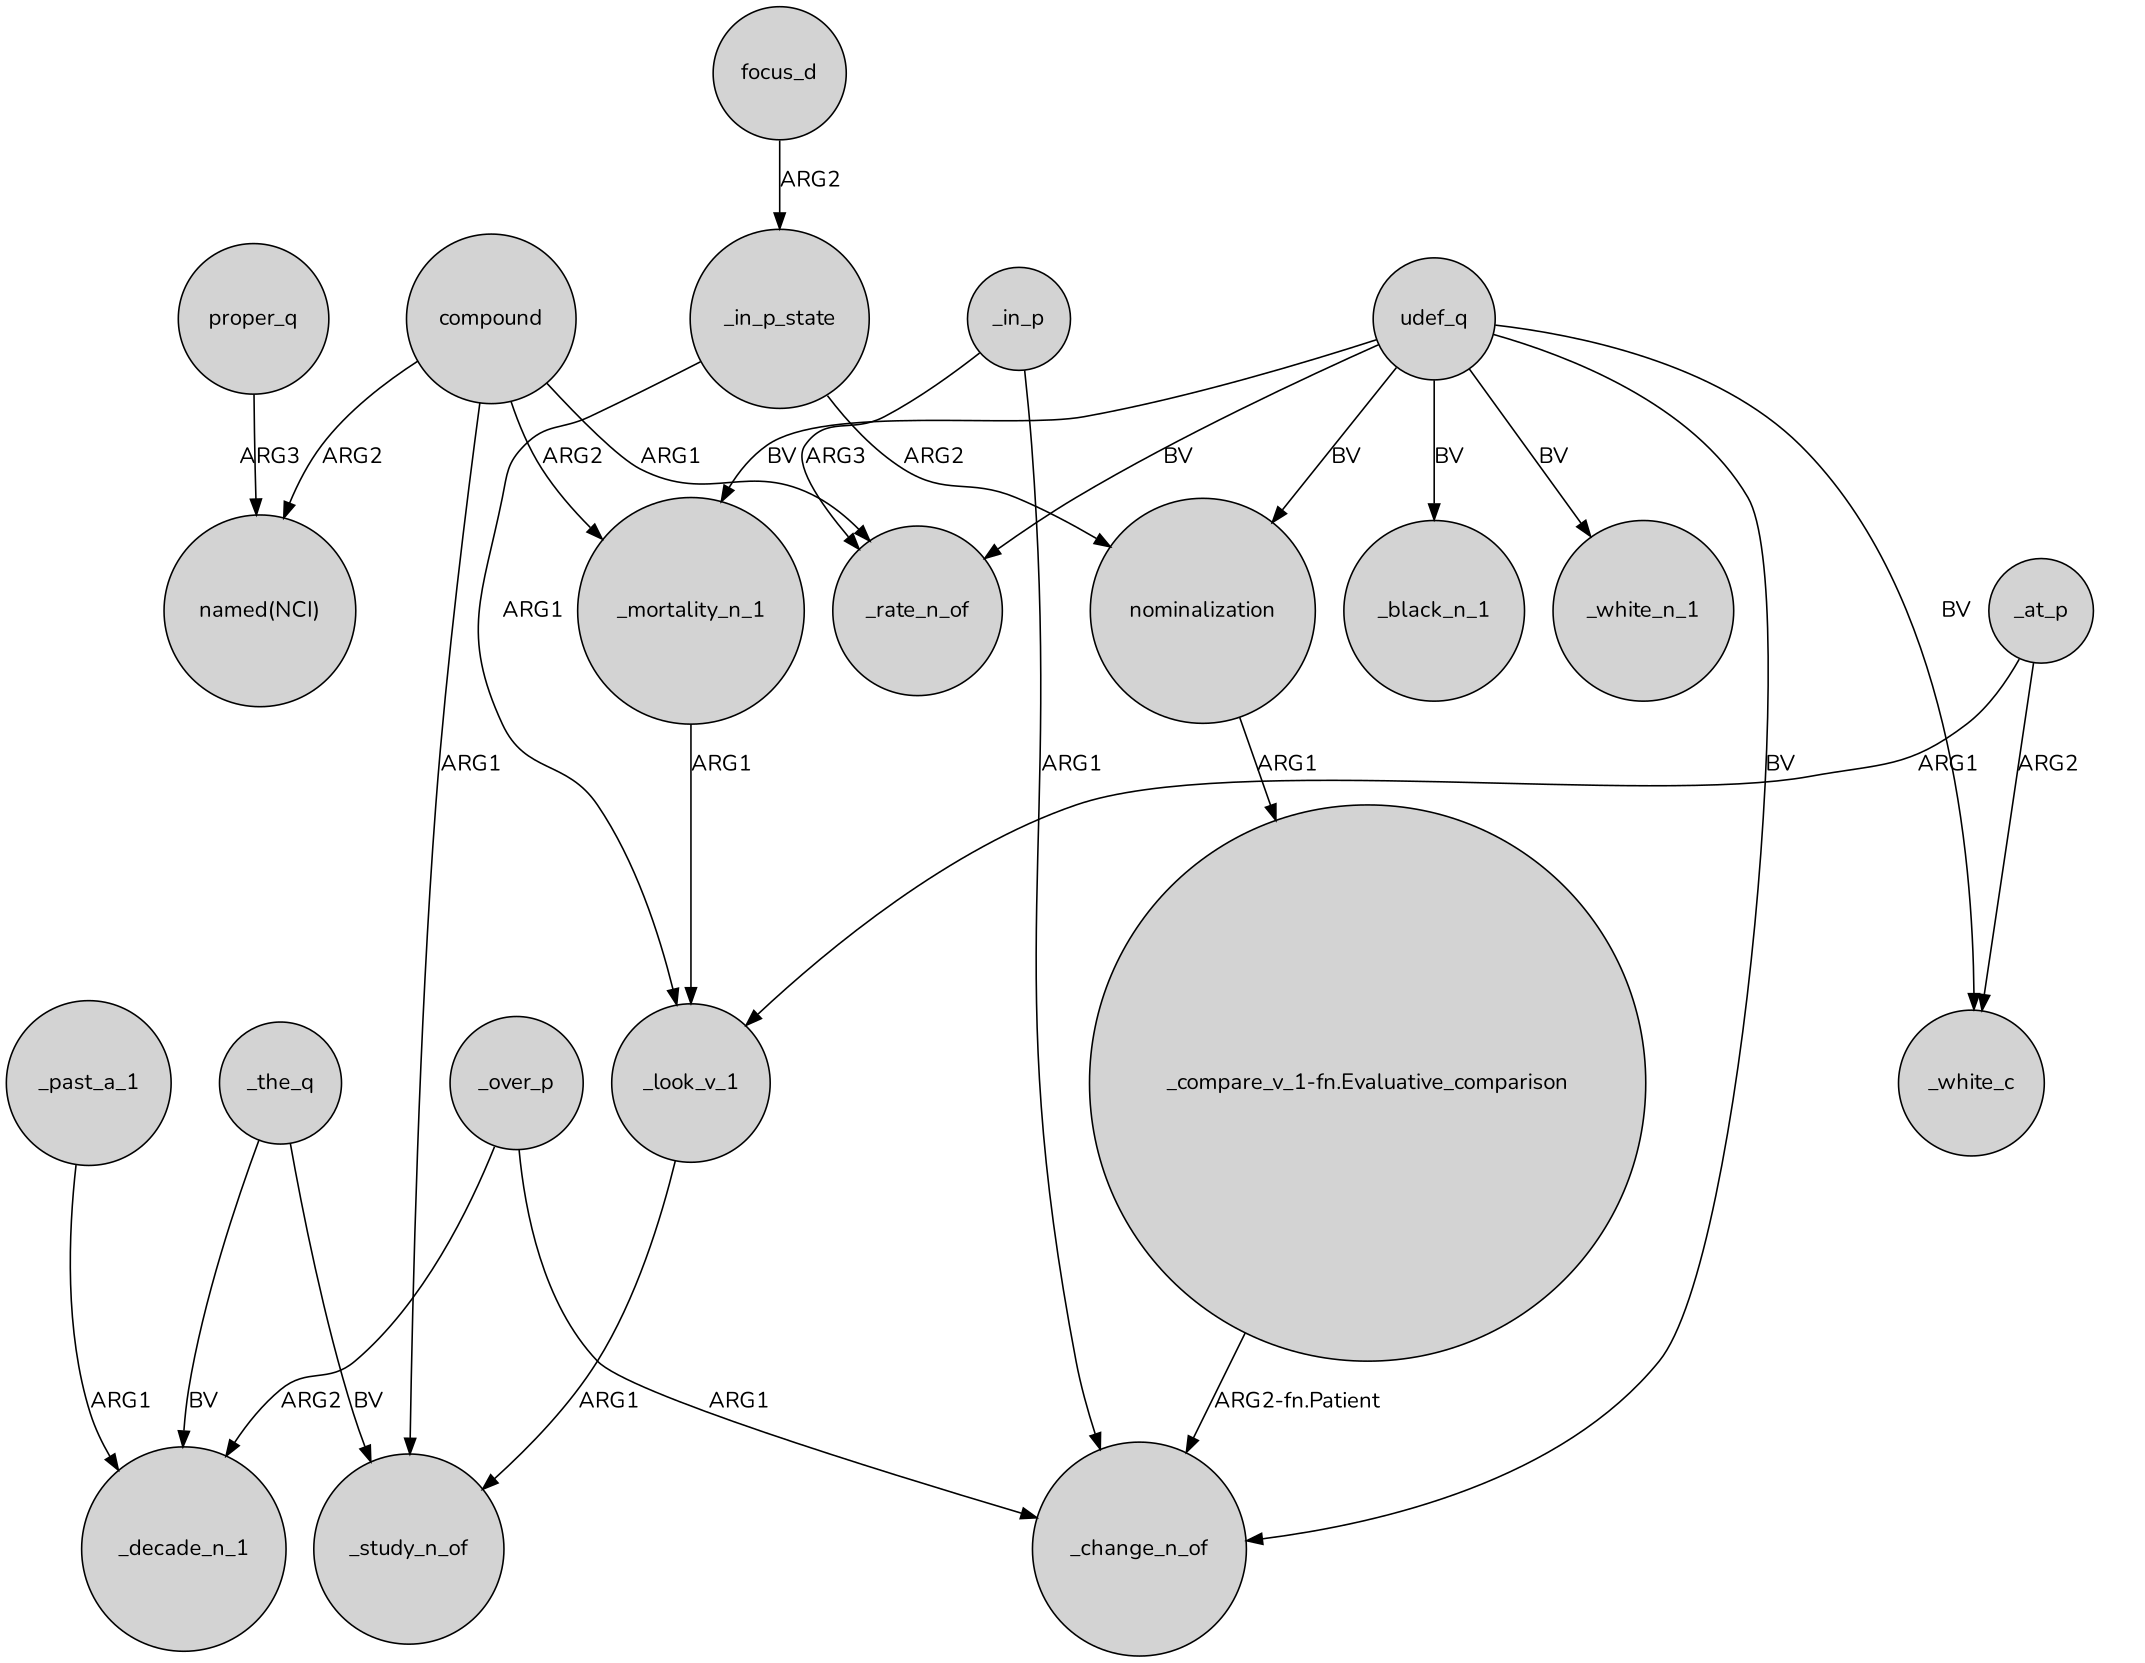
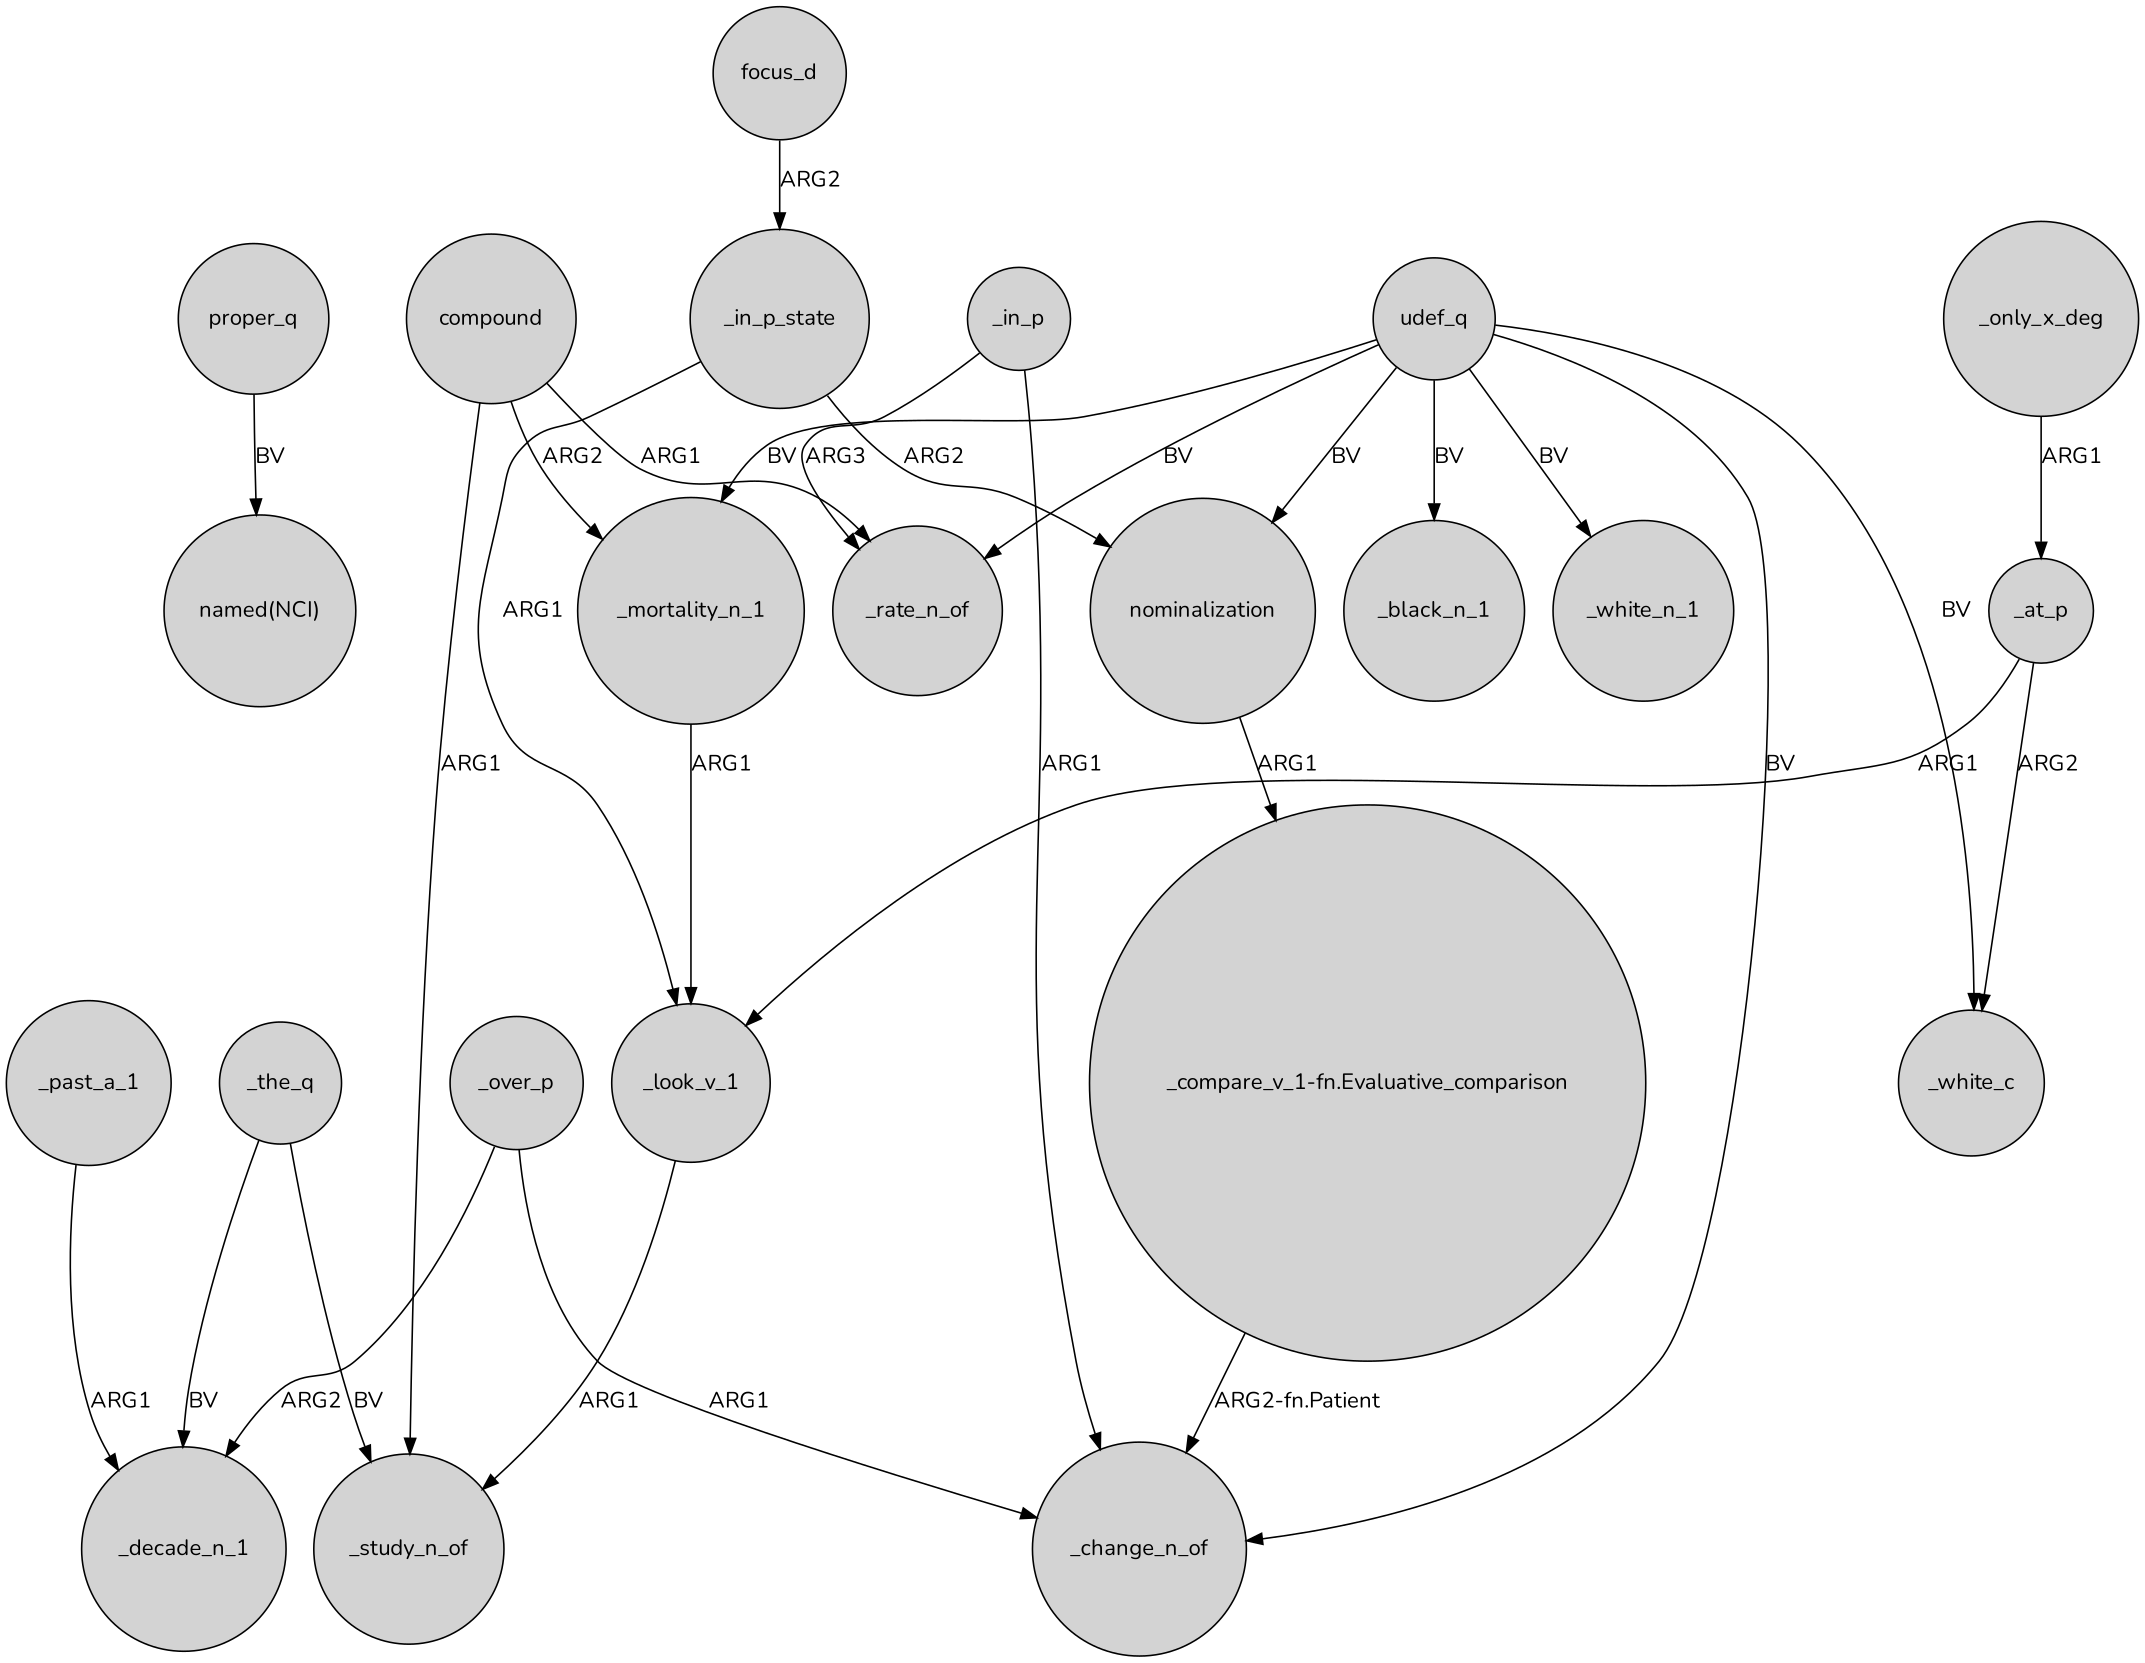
none -> (2041, 319)
(342, 422) -> none
(270, 457) -> (270, 457)
